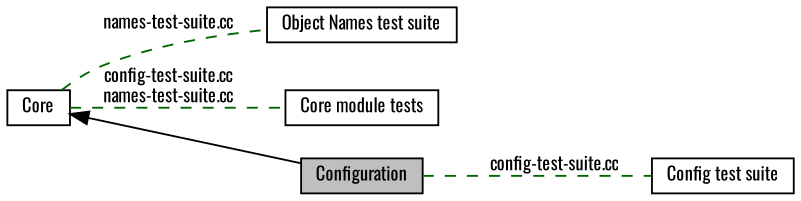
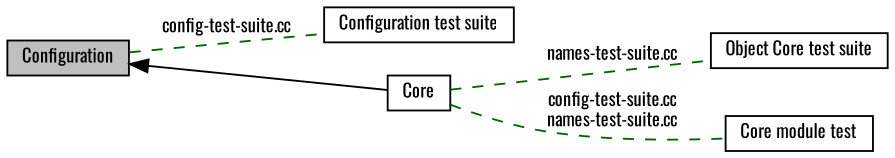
(362, 25) -> (799, 51)
(362, 108) -> (799, 134)
(195, 141) -> (268, 78)
(723, 176) -> (419, 25)
